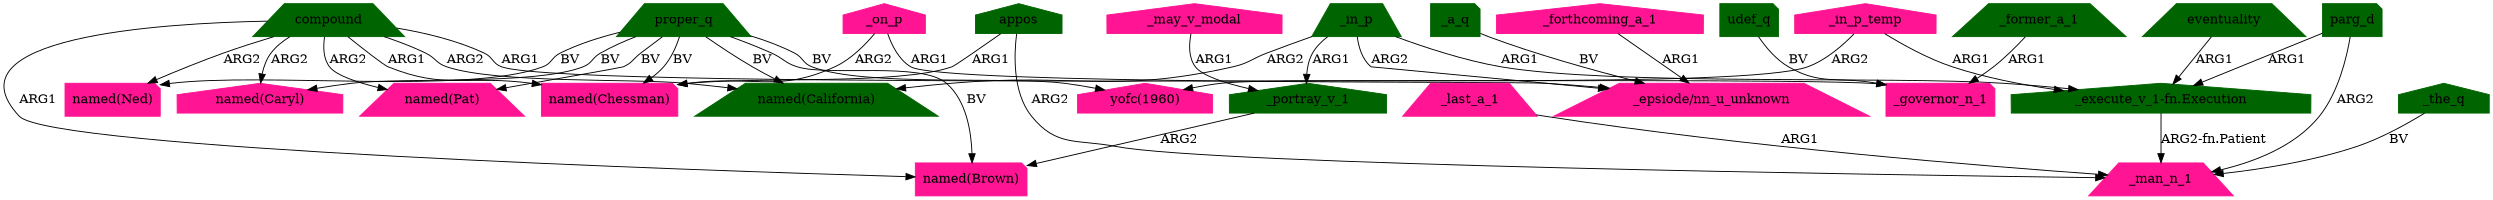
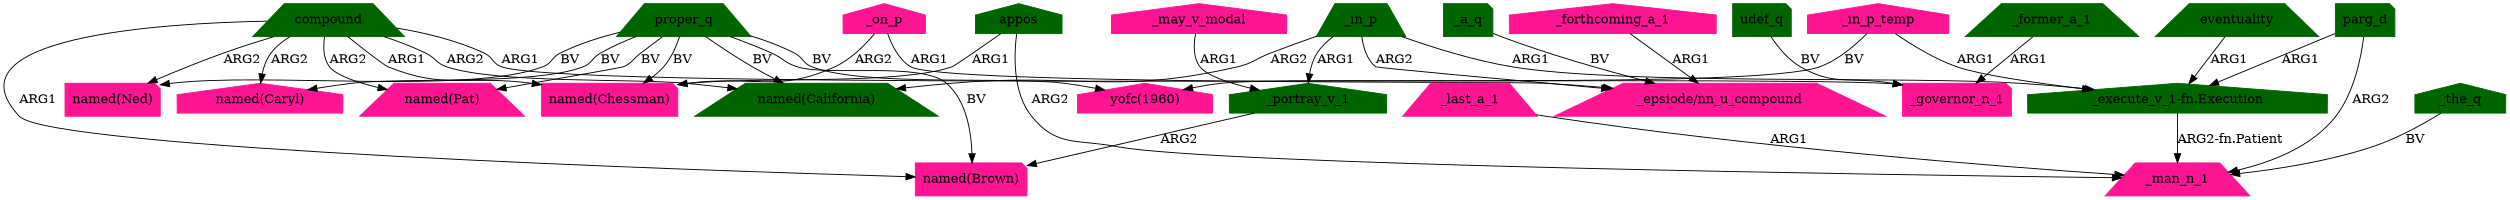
(1850, 60) -> (1854, 60)
(1712, 100) -> (1720, 100)
